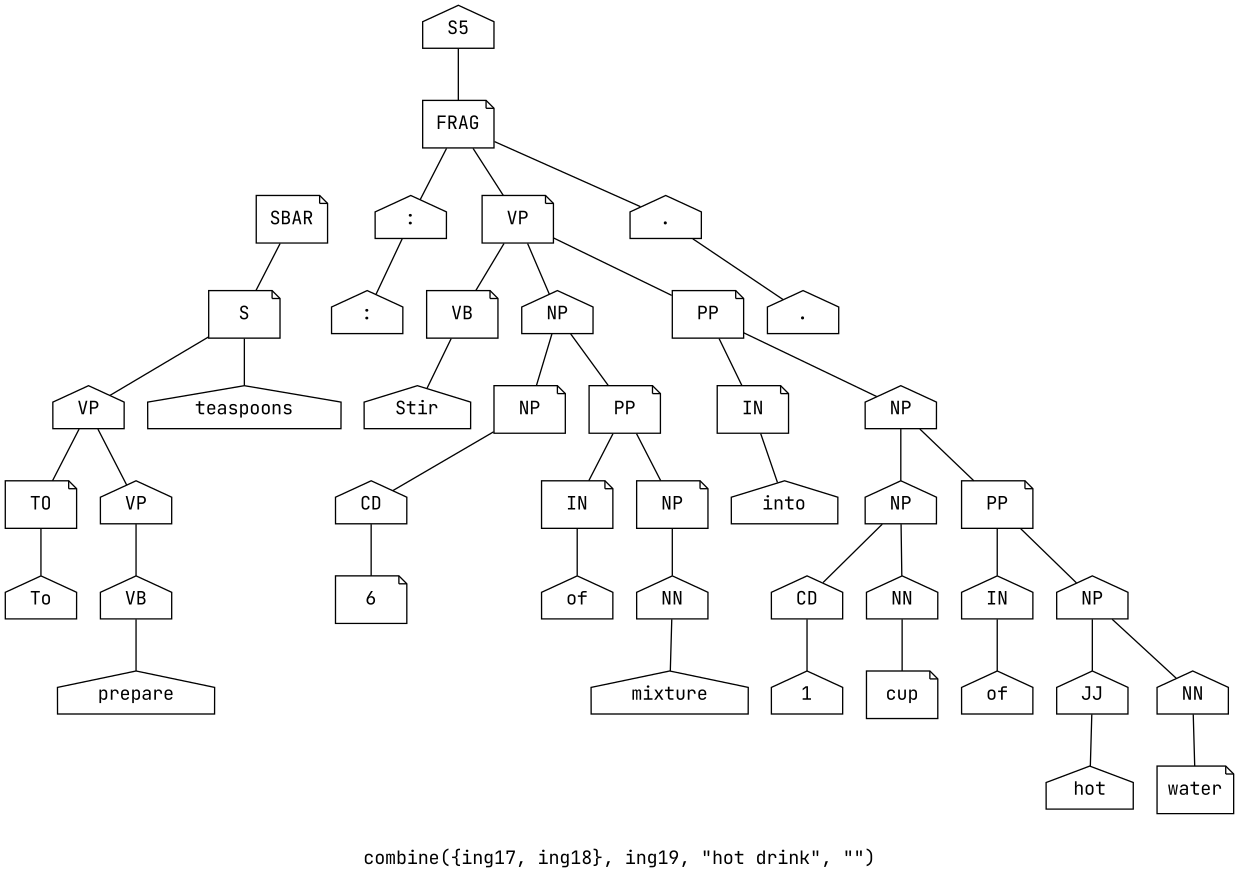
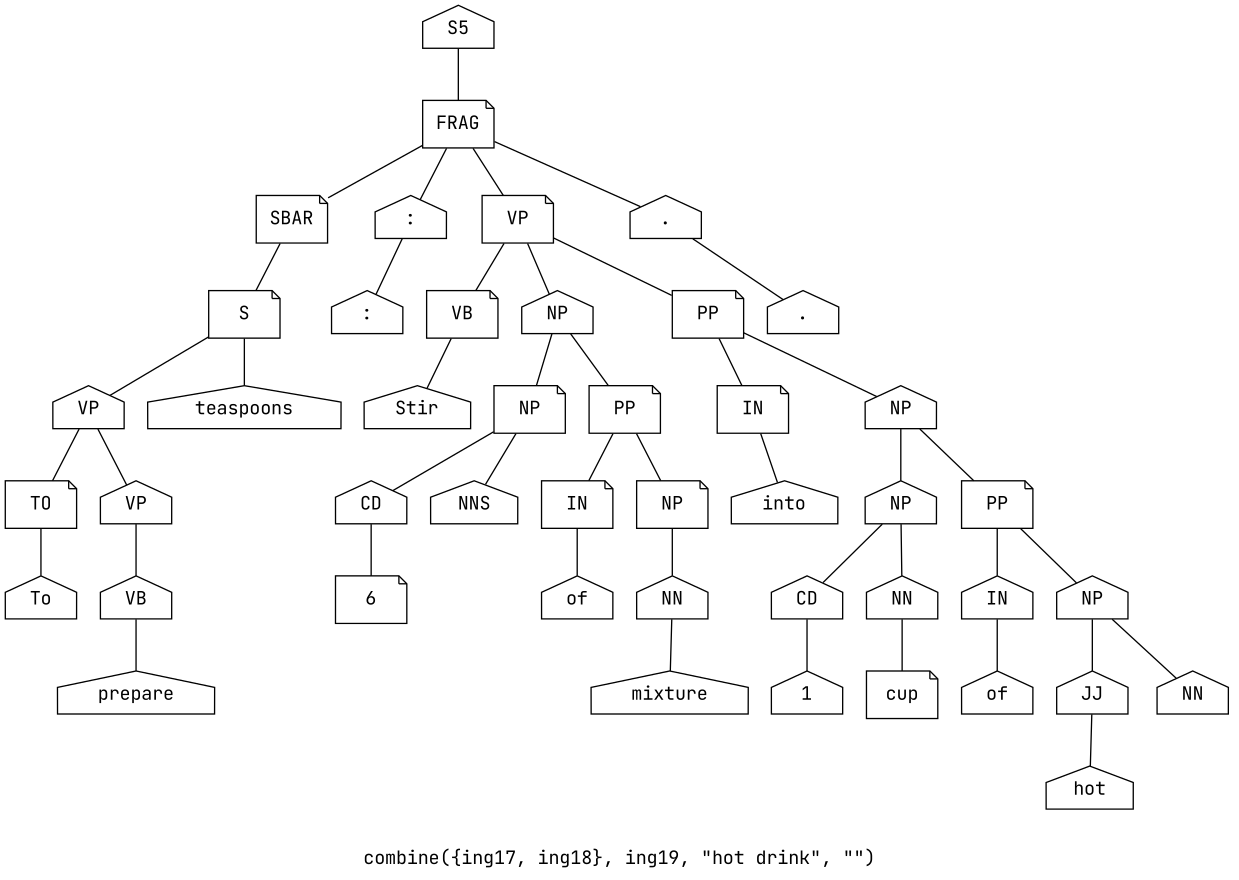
none -> (375, 172)
none -> (474, 505)
(1195, 790) -> none
